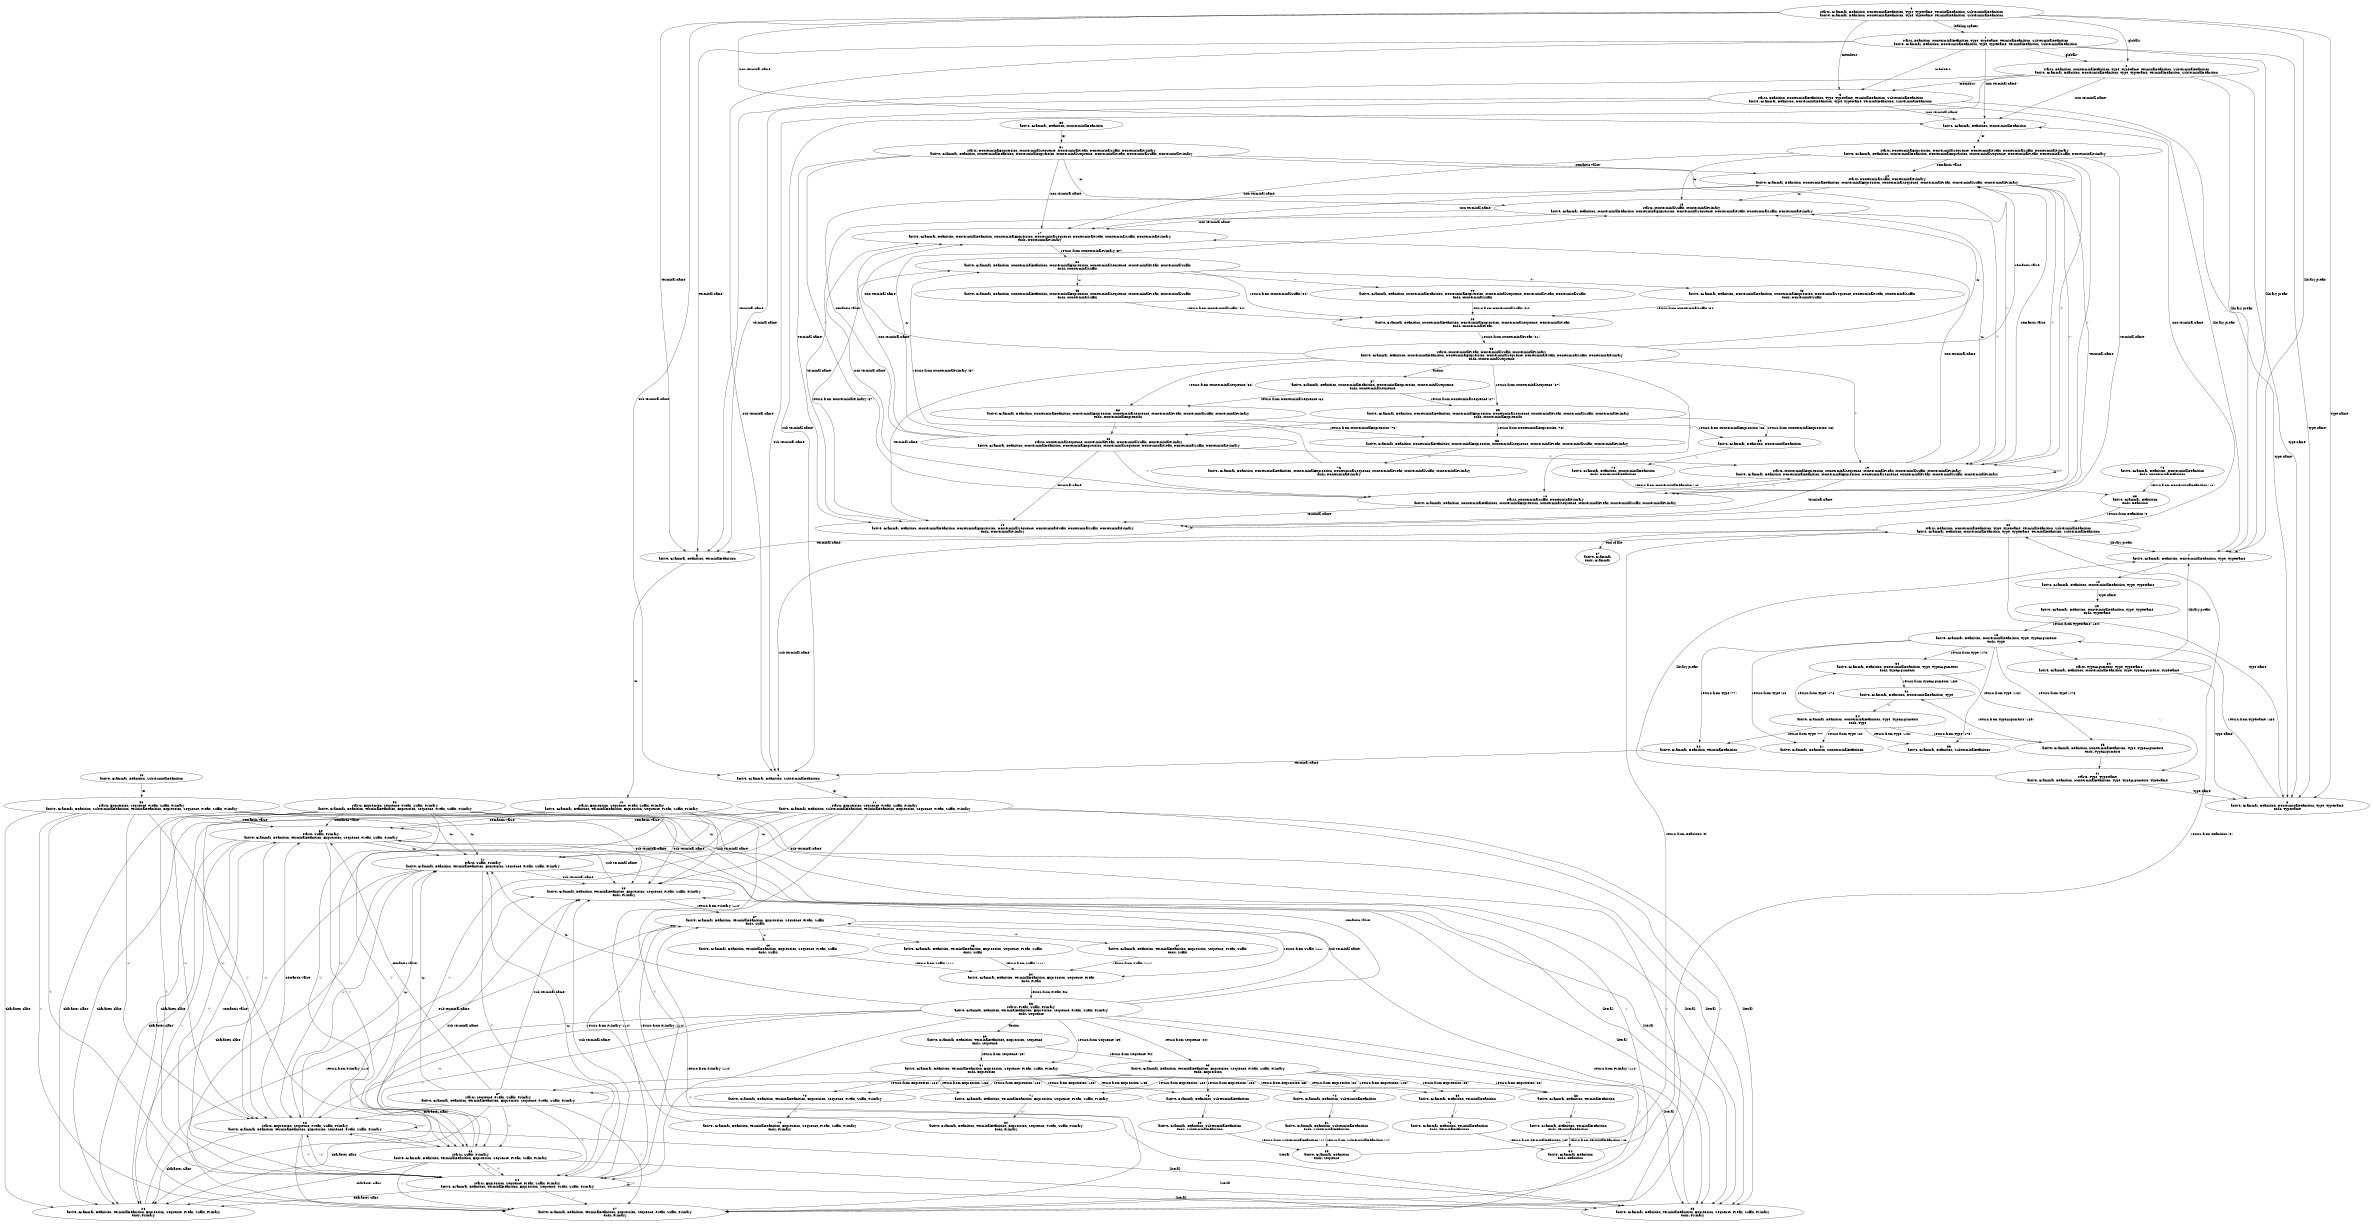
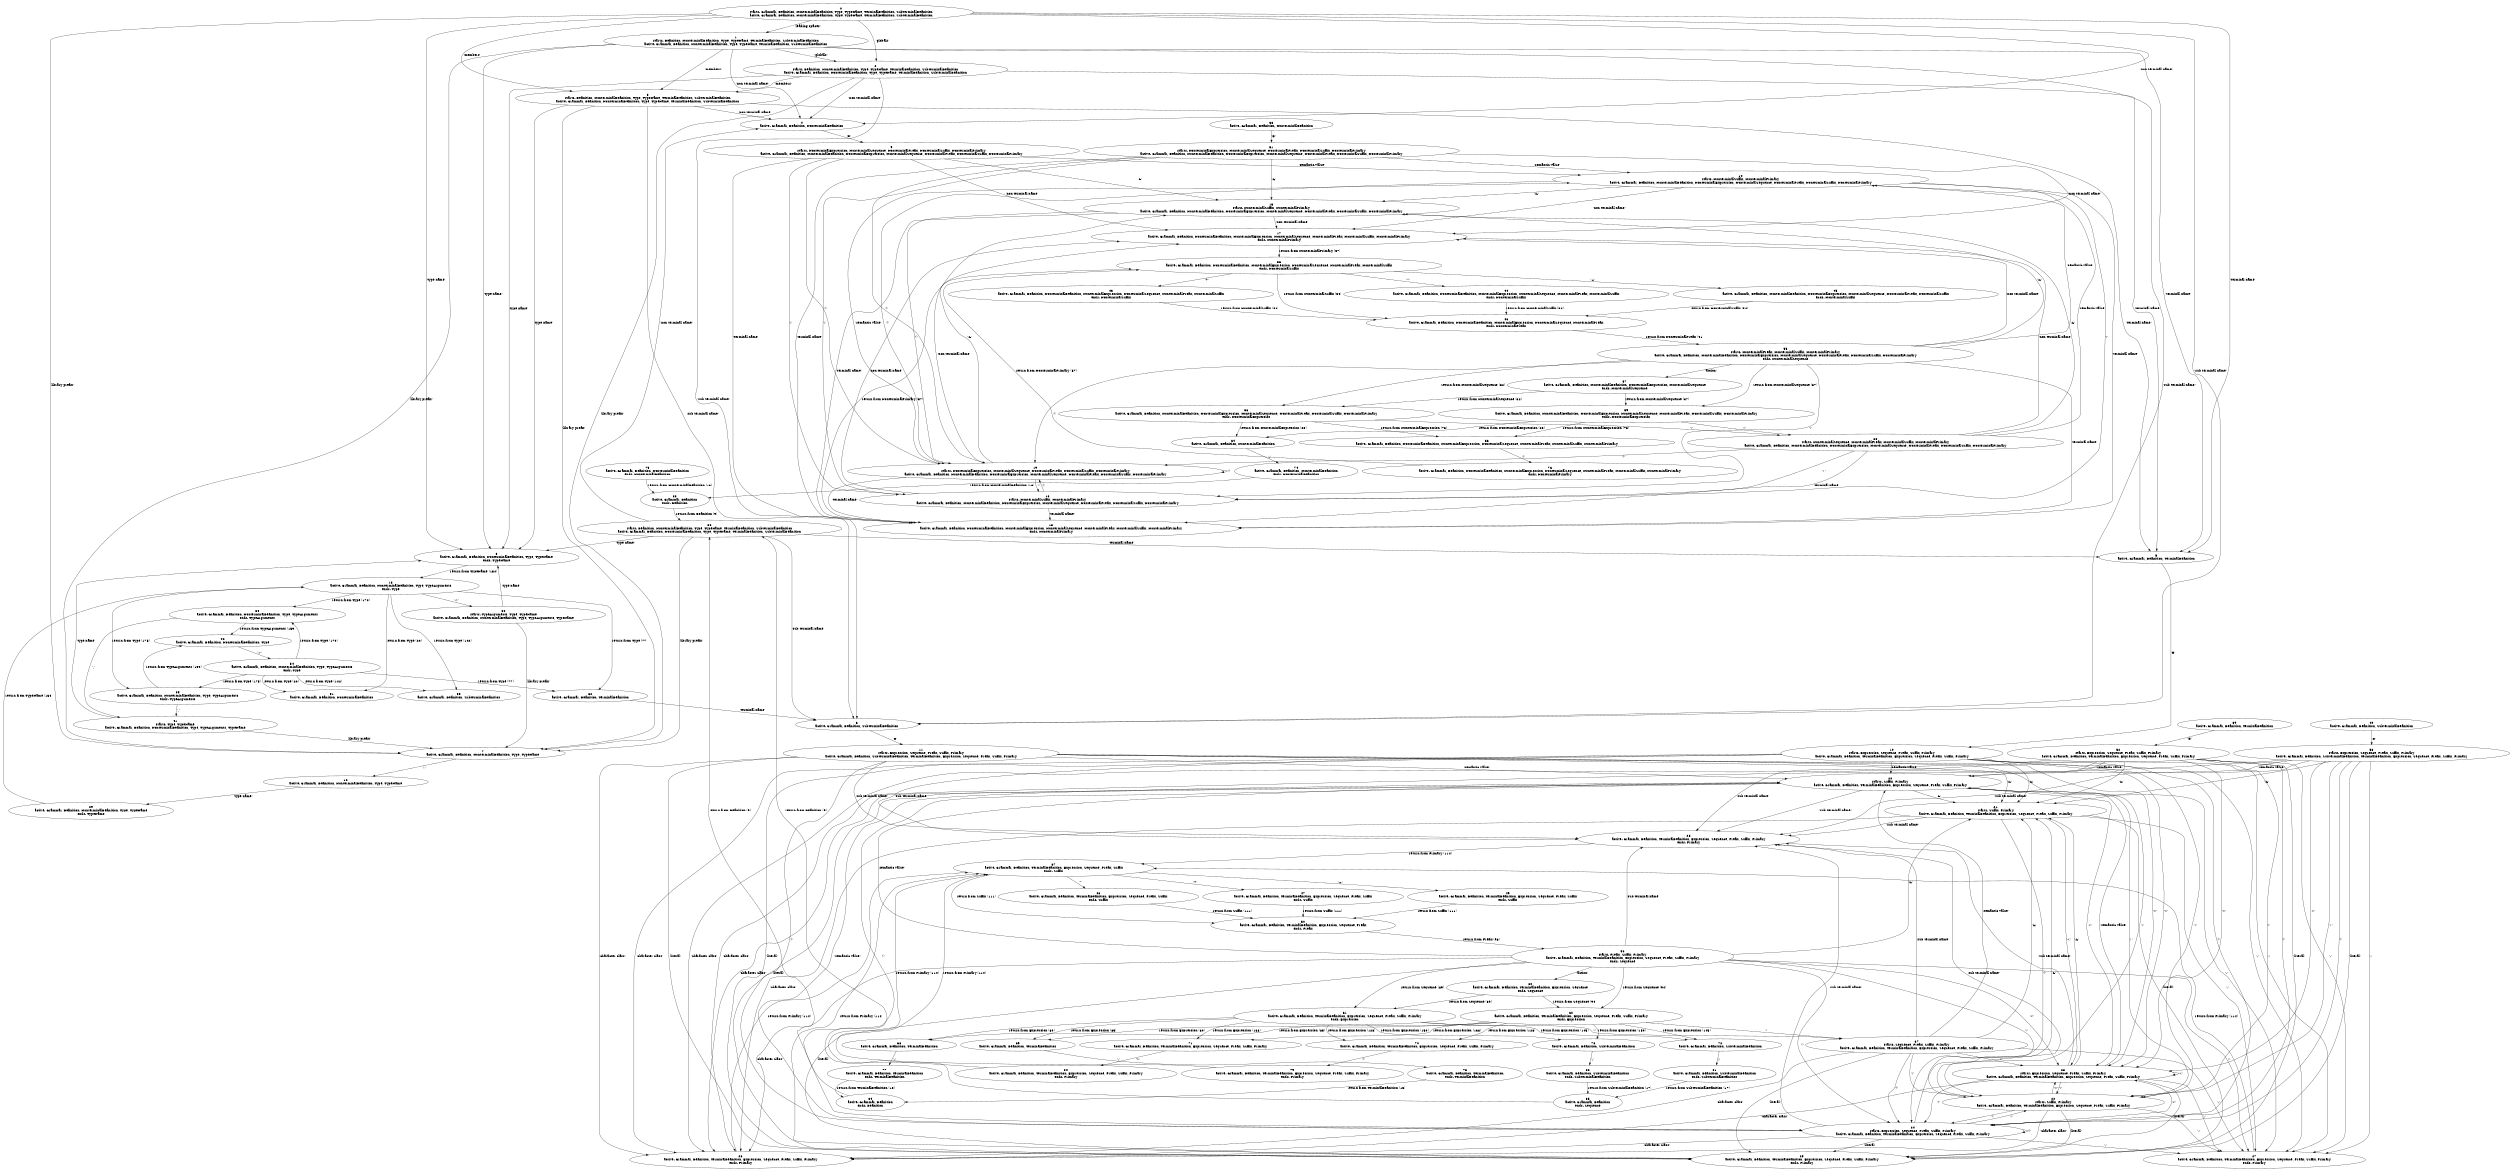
(1598, 557) -> none
none -> (2235, 725)
